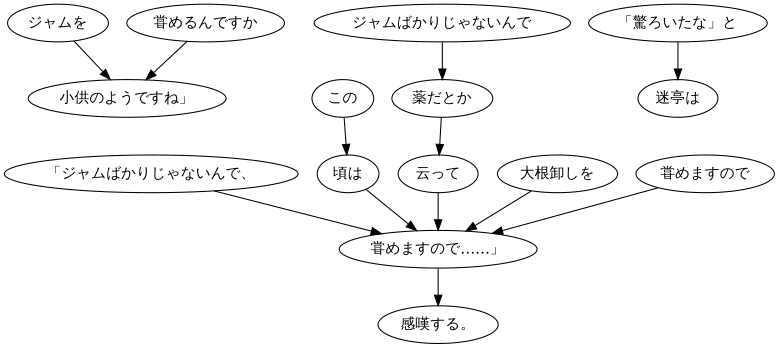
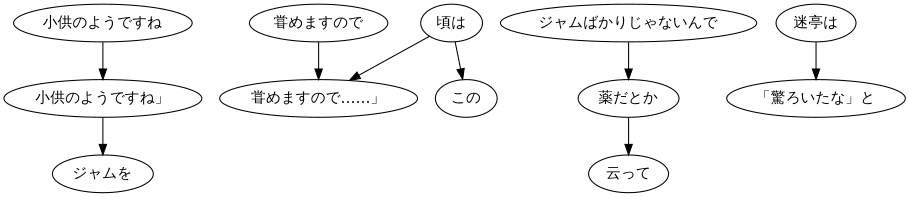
(206, 23) -> (103, 23)
(88, 56) -> (103, 131)
(678, 56) -> (816, 56)
(345, 131) -> (458, 55)
(151, 174) -> none
(558, 174) -> none
(438, 206) -> none
(438, 325) -> none
